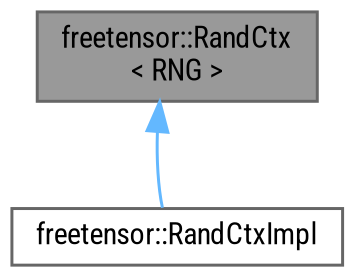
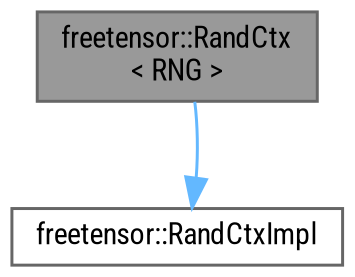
(158, 170) -> (197, 140)
